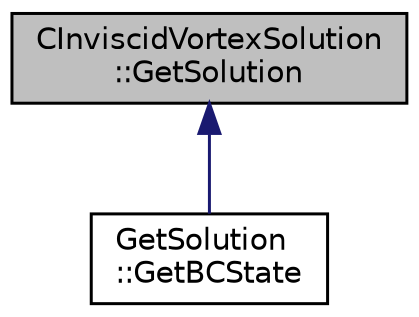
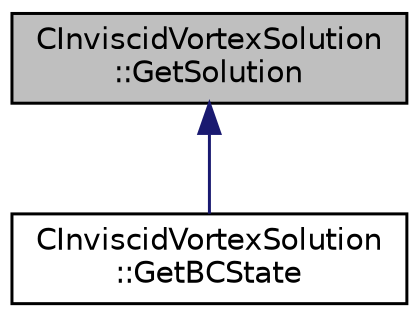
(209, 259) -> (209, 259)
